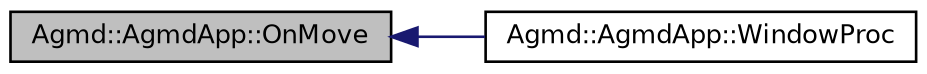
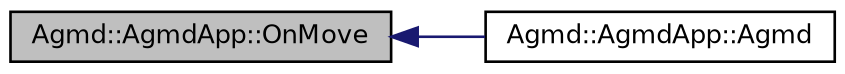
(701, 37) -> (660, 37)
